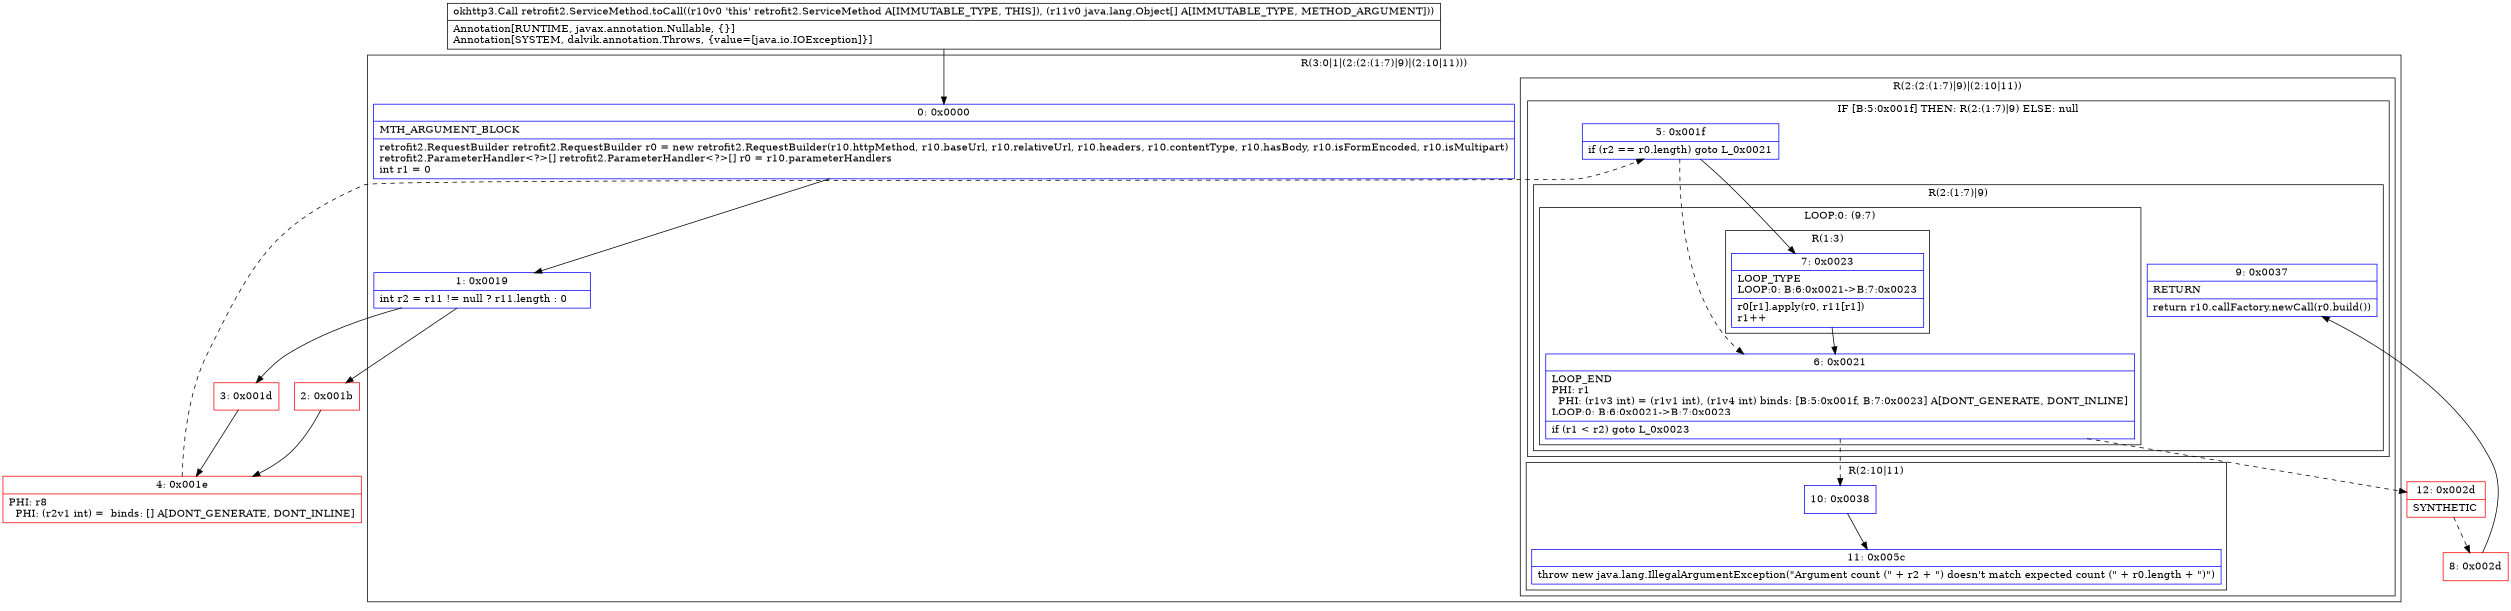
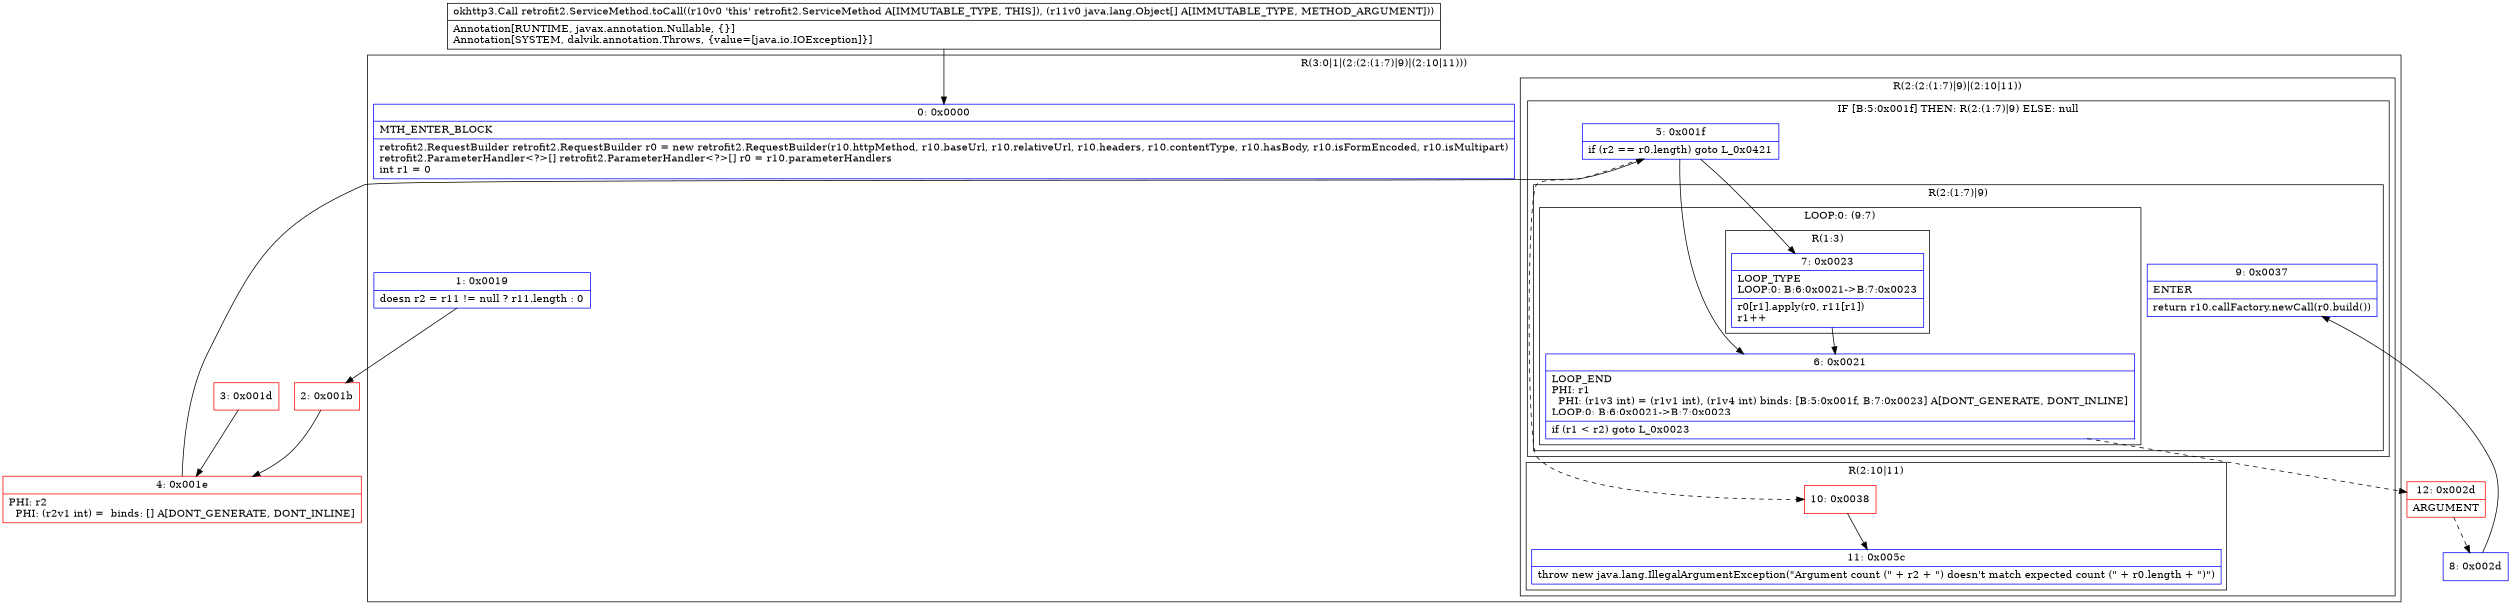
(450, 130) -> (436, 130)
(1681, 150) -> (1681, 150)
(779, 181) -> (820, 181)
(686, 225) -> none
(1690, 260) -> (1690, 260)
(2177, 290) -> (2173, 290)
(474, 299) -> (482, 299)
(327, 334) -> none
(1840, 467) -> (1557, 470)
(1840, 499) -> (1840, 499)
(30, 502) -> (30, 502)
(2445, 508) -> (2446, 508)
(2476, 567) -> (2476, 567)
